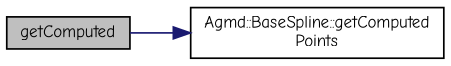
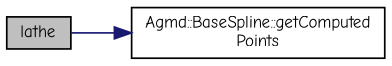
(68, 33) -> (39, 33)
